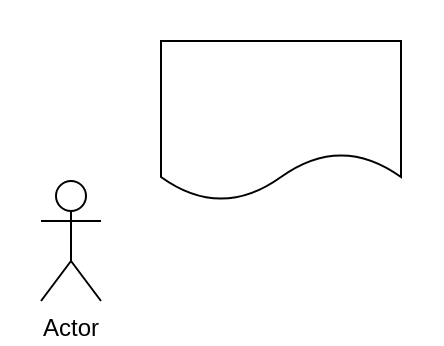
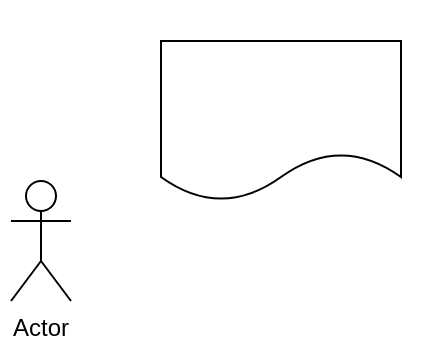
(71, 241) -> (41, 241)
